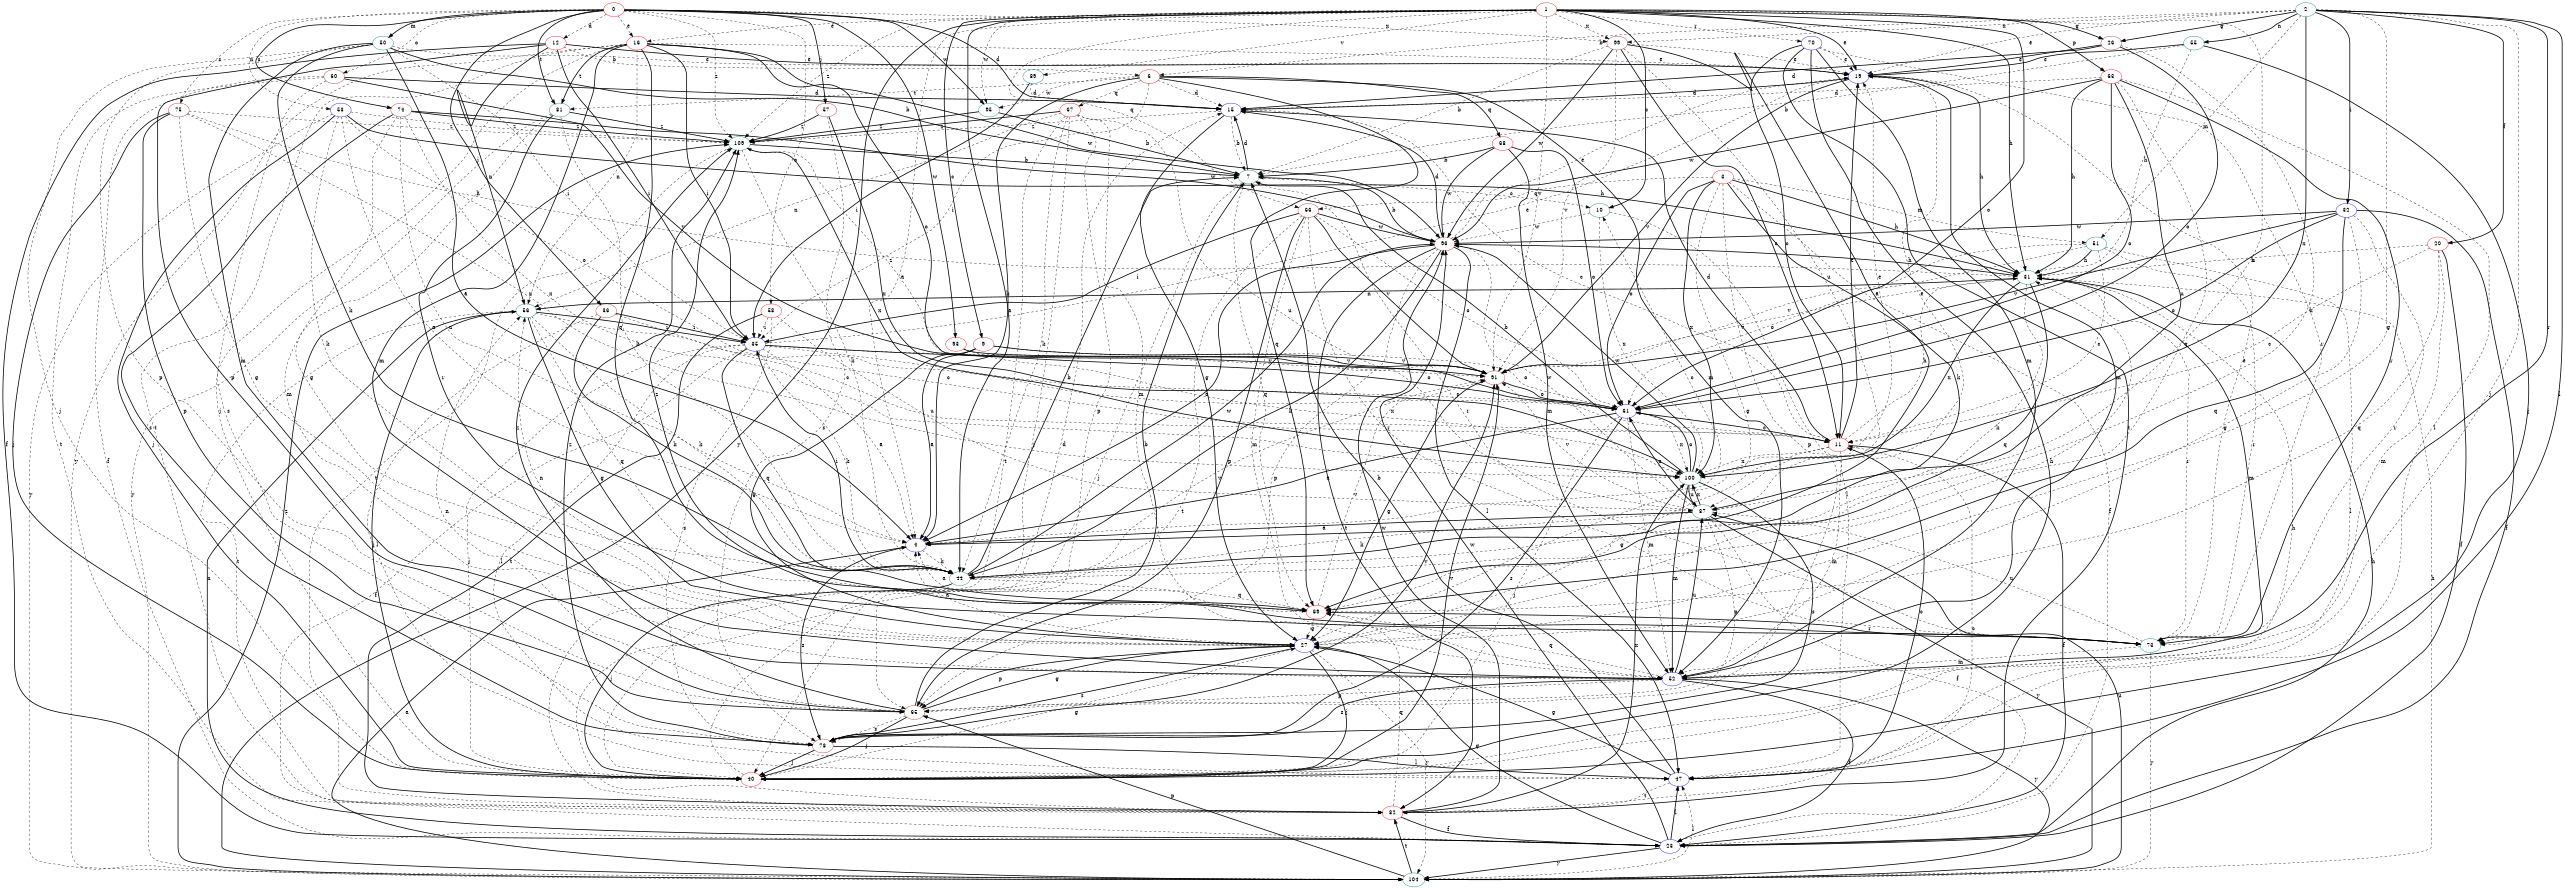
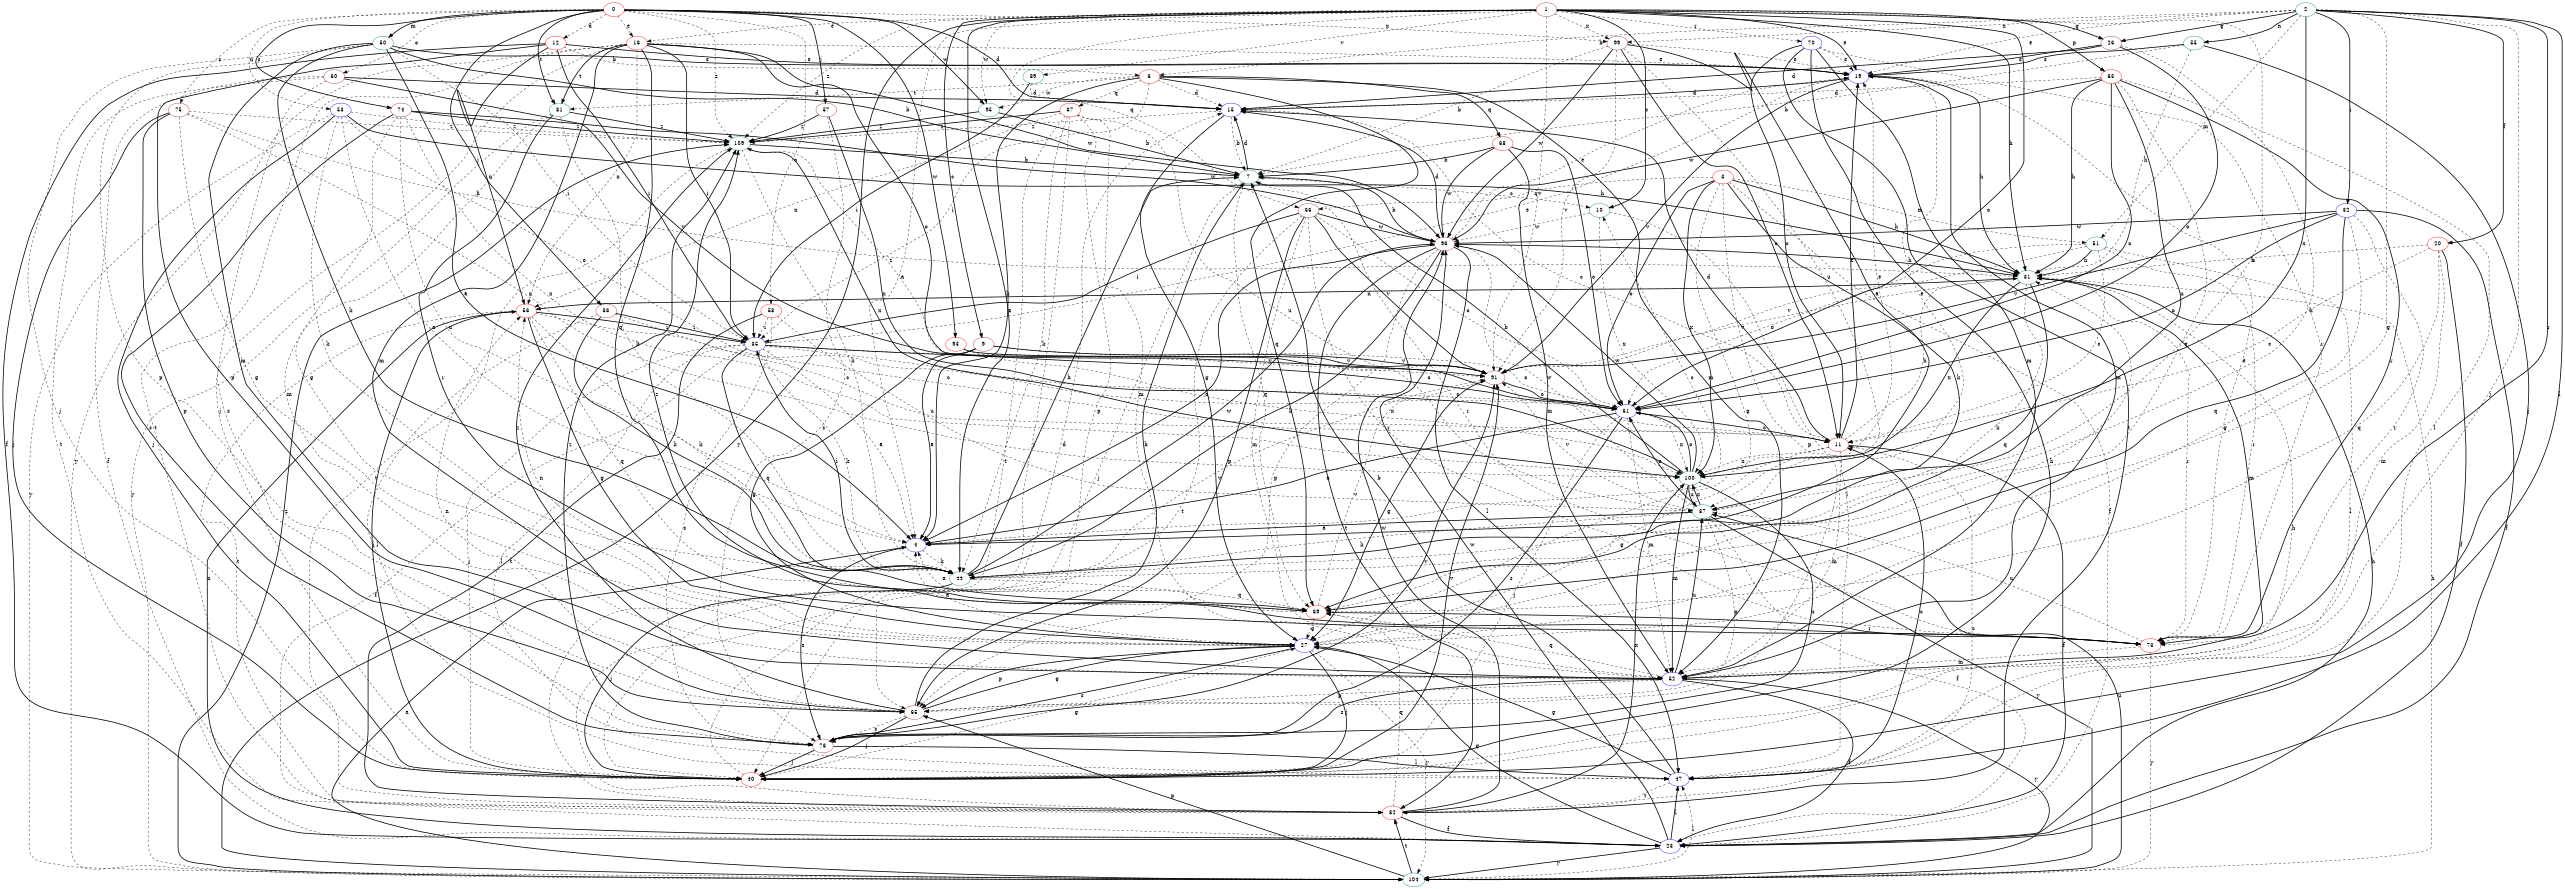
(791, 64) -> (791, 64)
(526, 311) -> (526, 311)
(2151, 646) -> (2151, 646)
